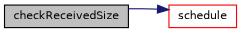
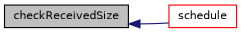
(143, 9) -> (154, 24)
